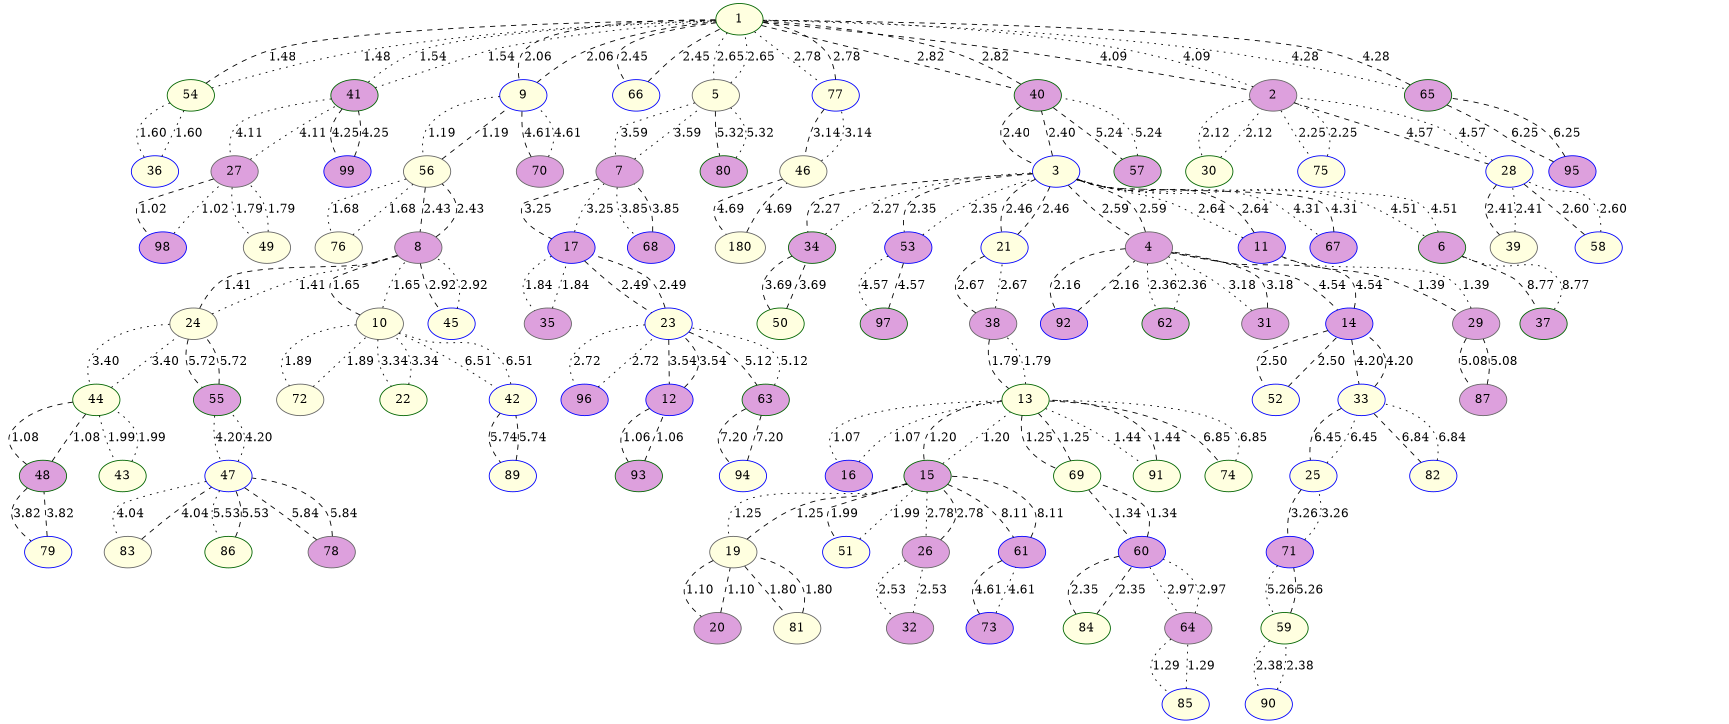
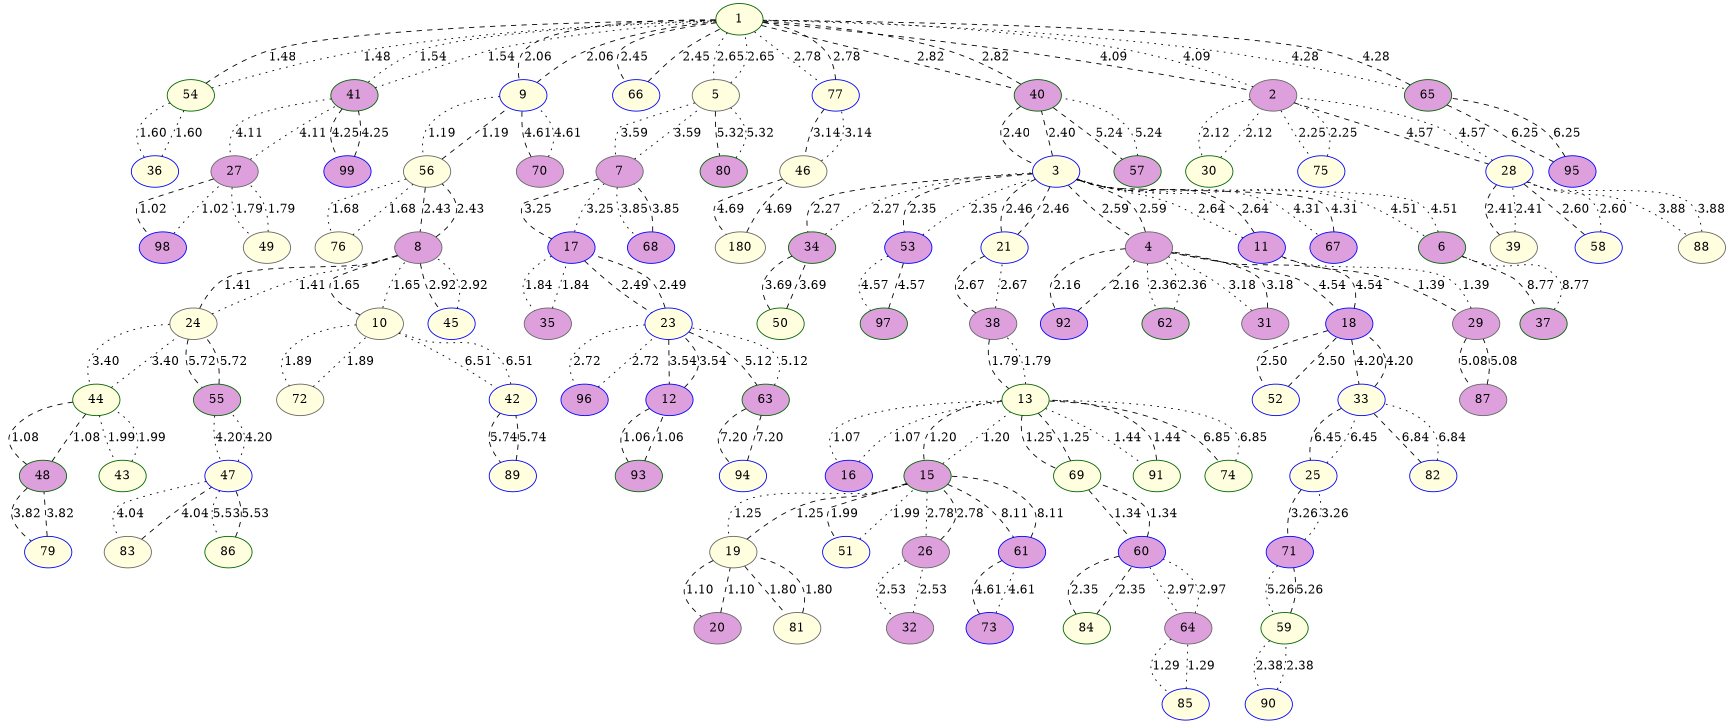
none -> (1702, 248)
(1349, 324) -> (1349, 324)
(403, 400) -> none
(332, 552) -> none
